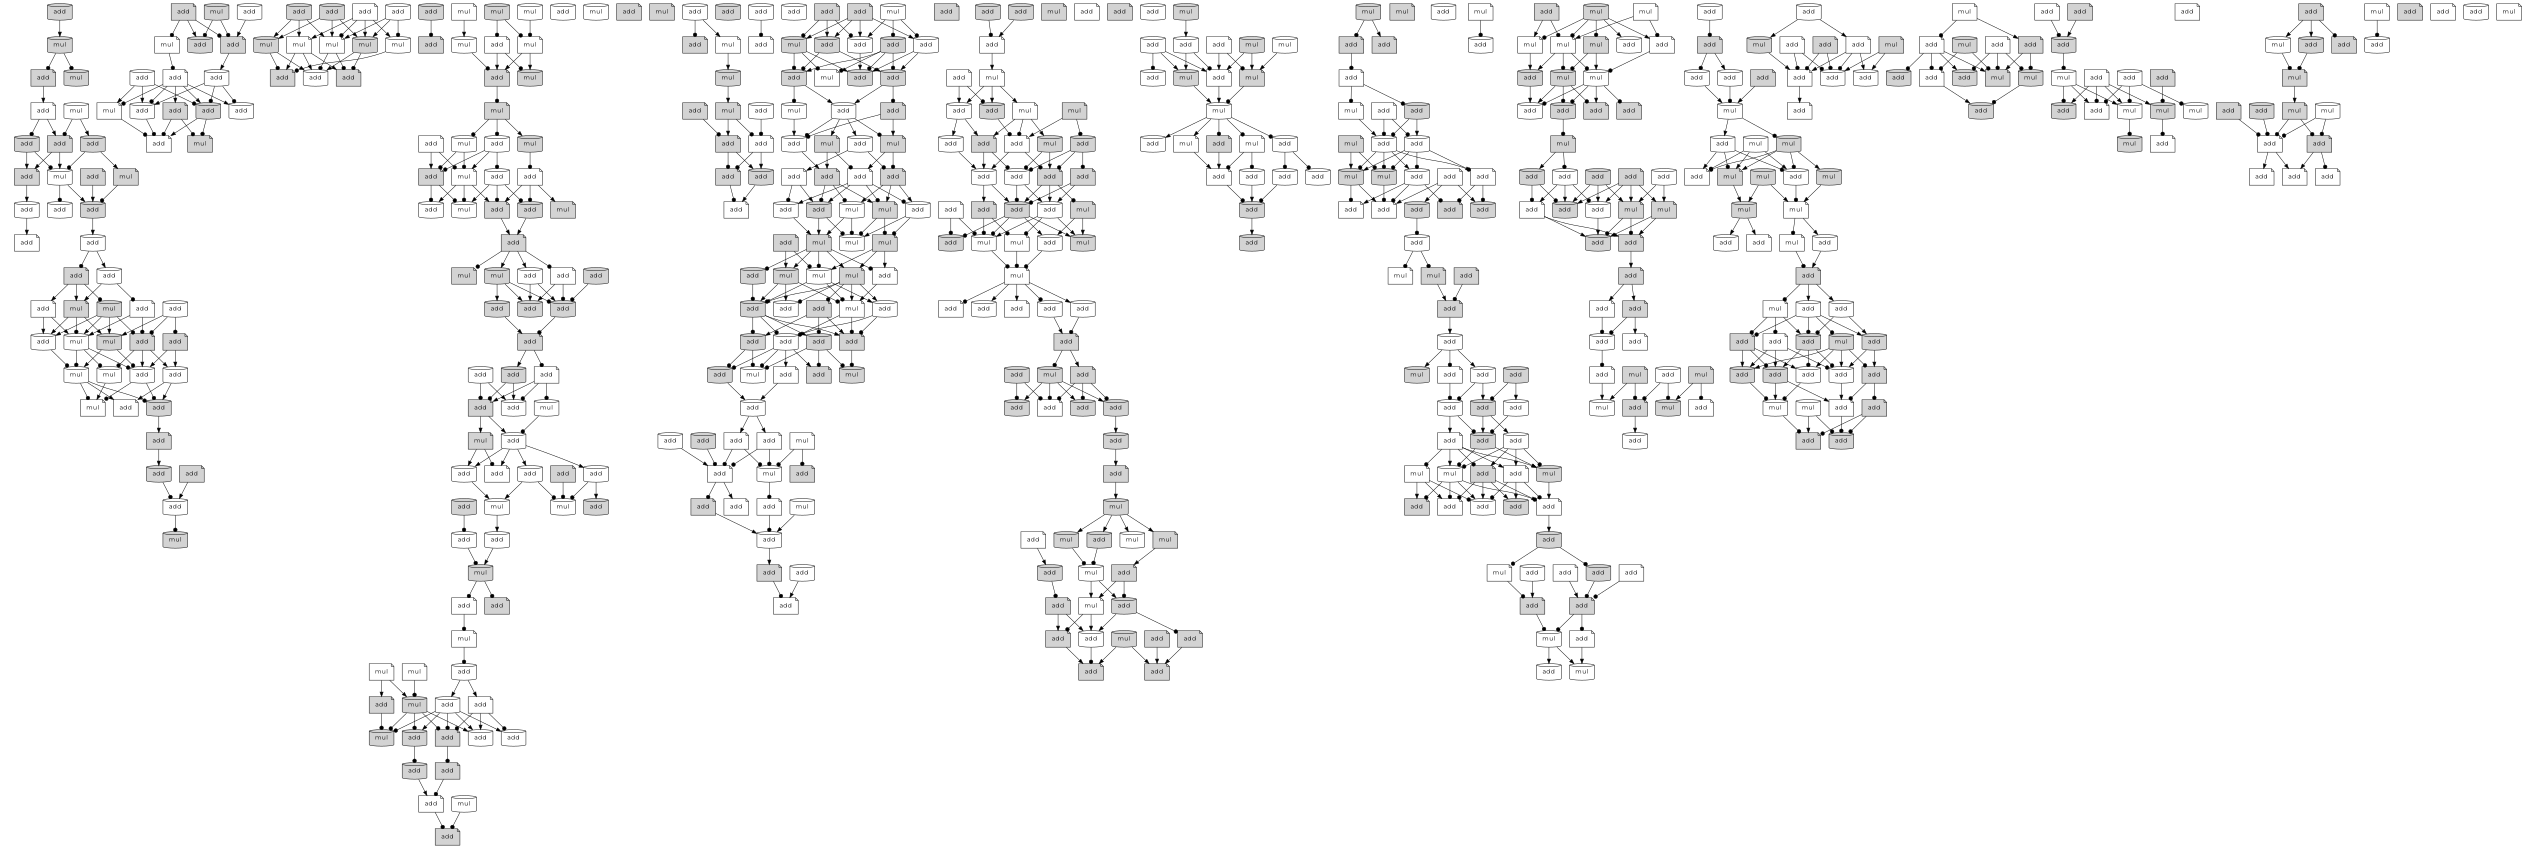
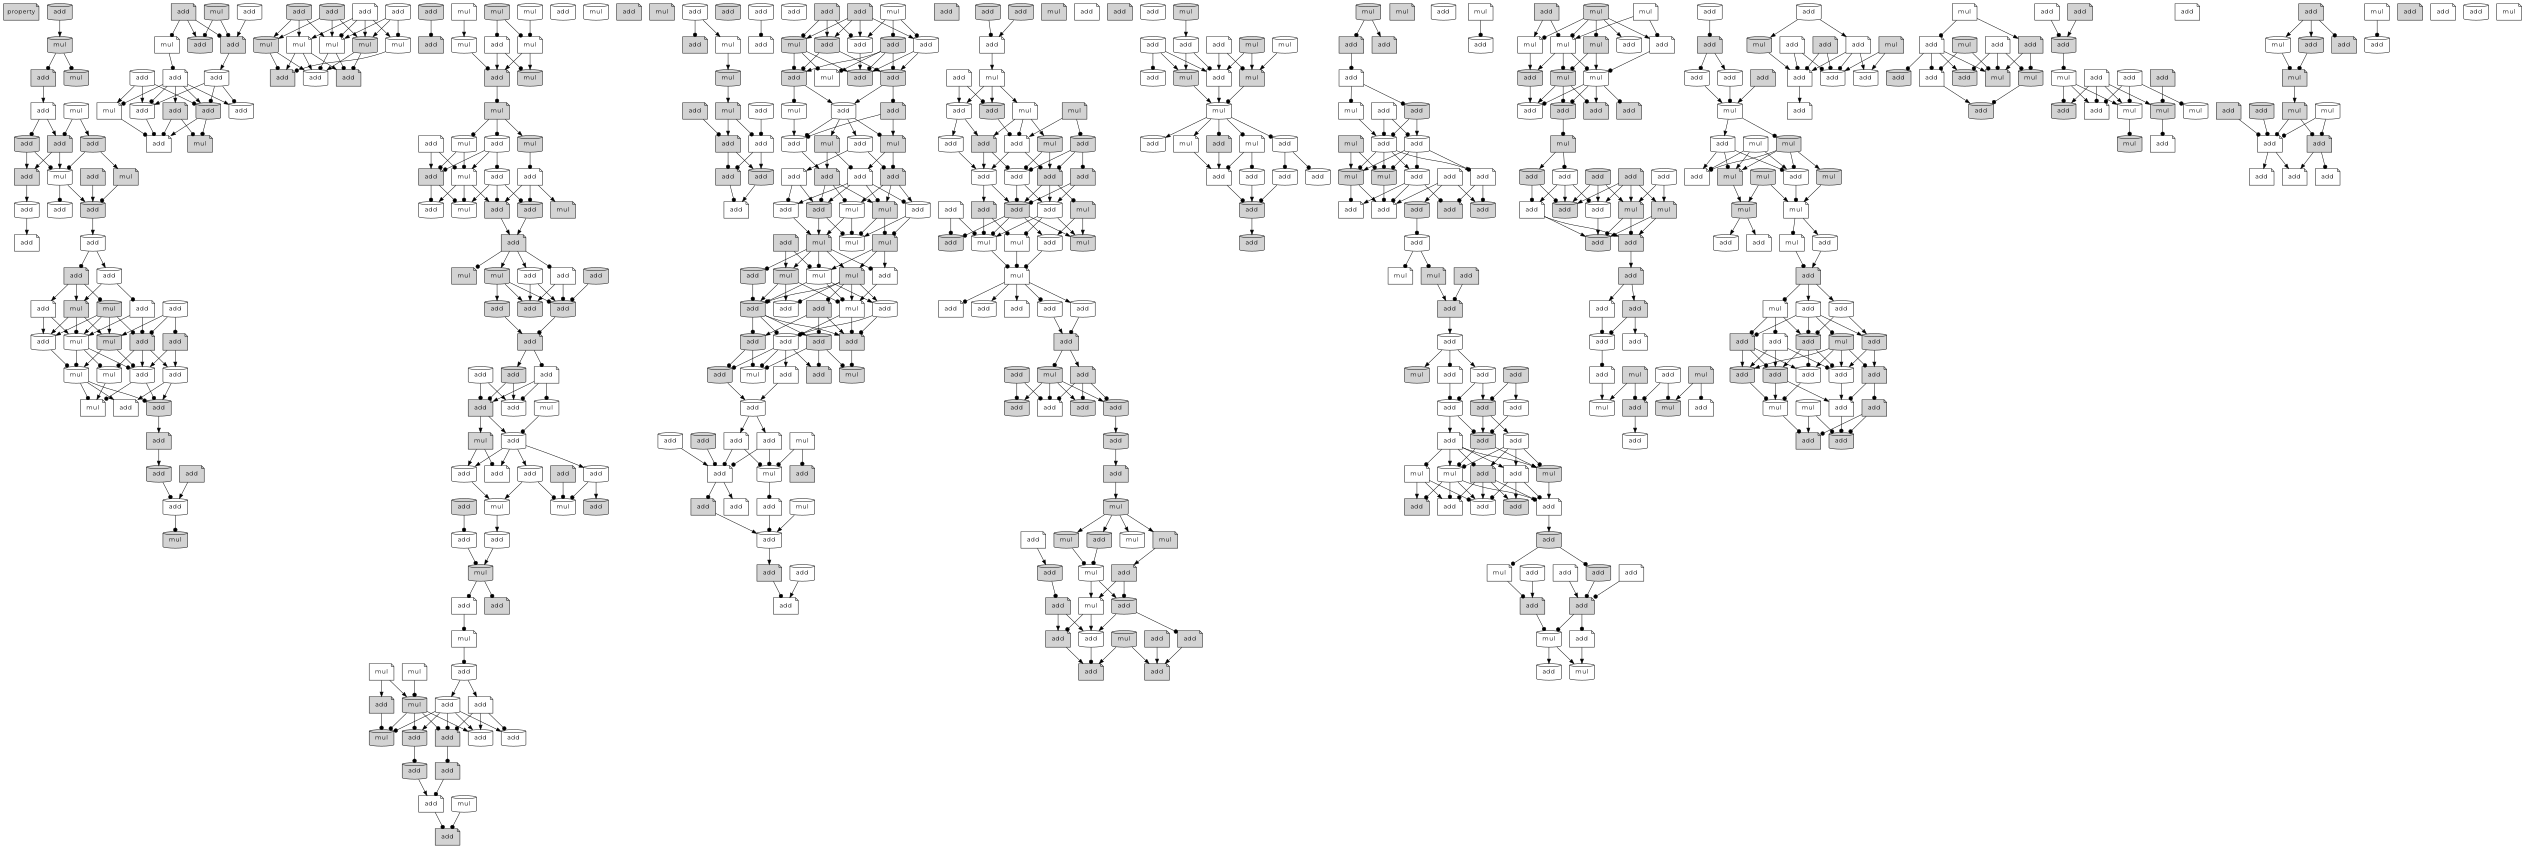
none -> (21, 12)
